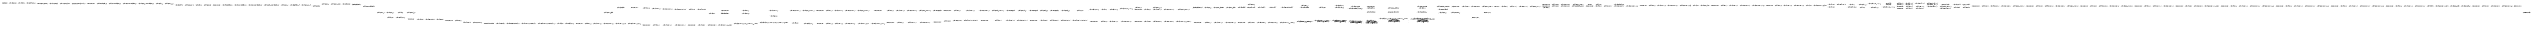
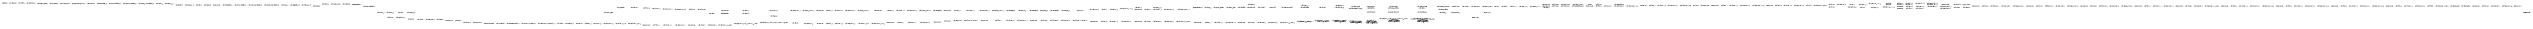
none -> (1393, 7)
